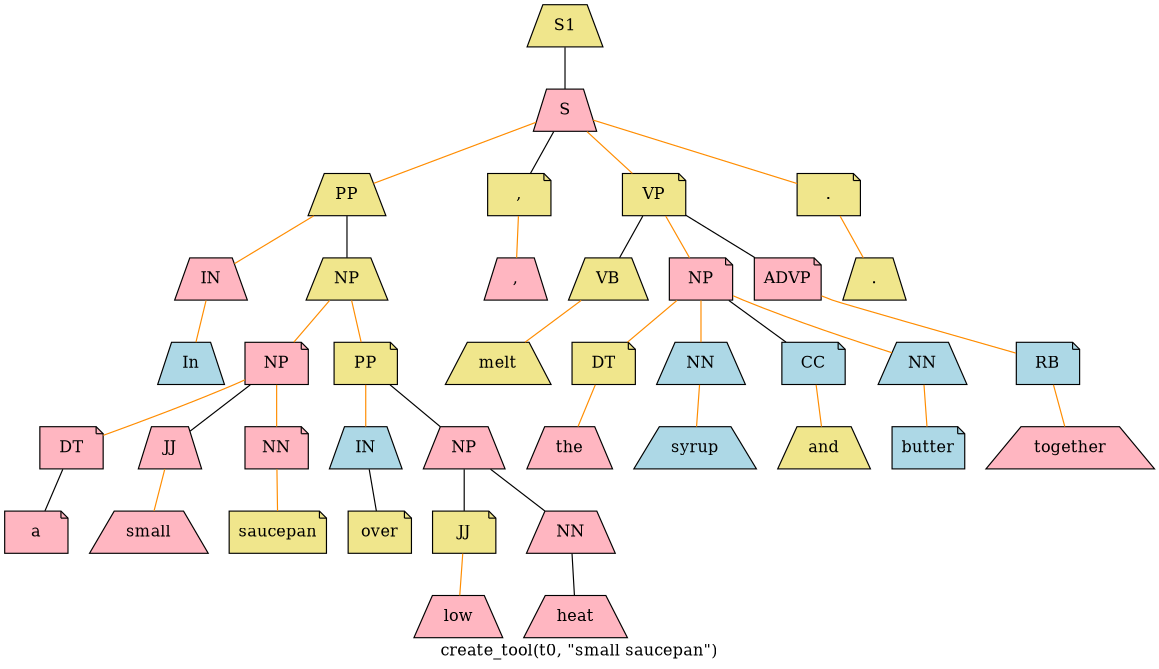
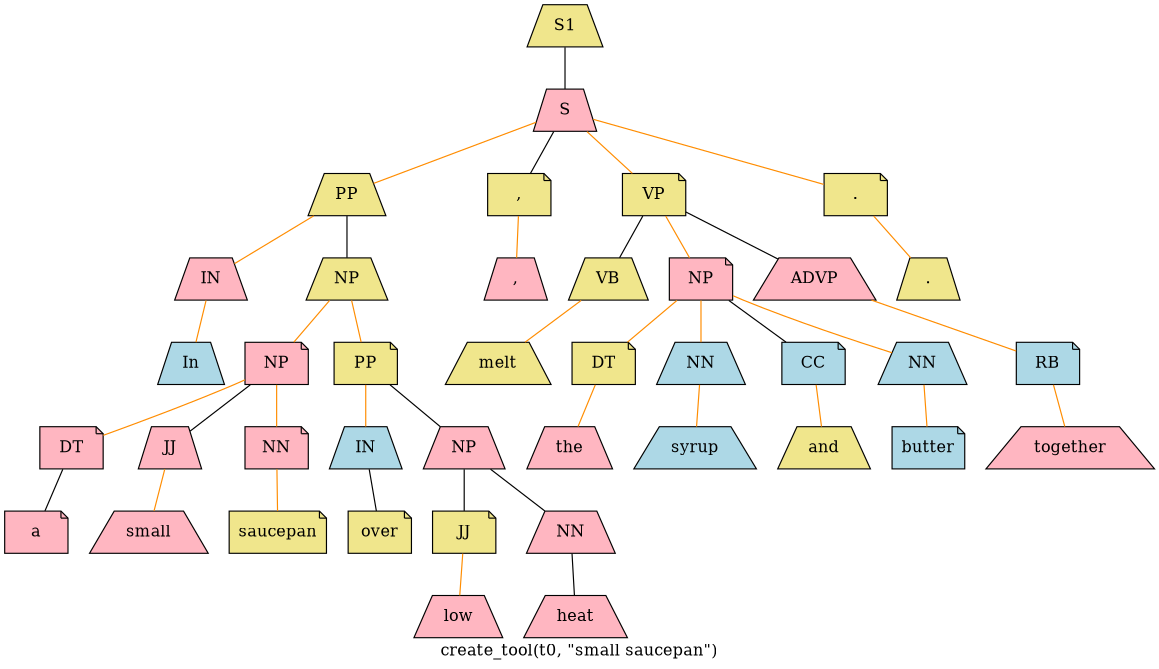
(788, 279) -> (815, 279)
